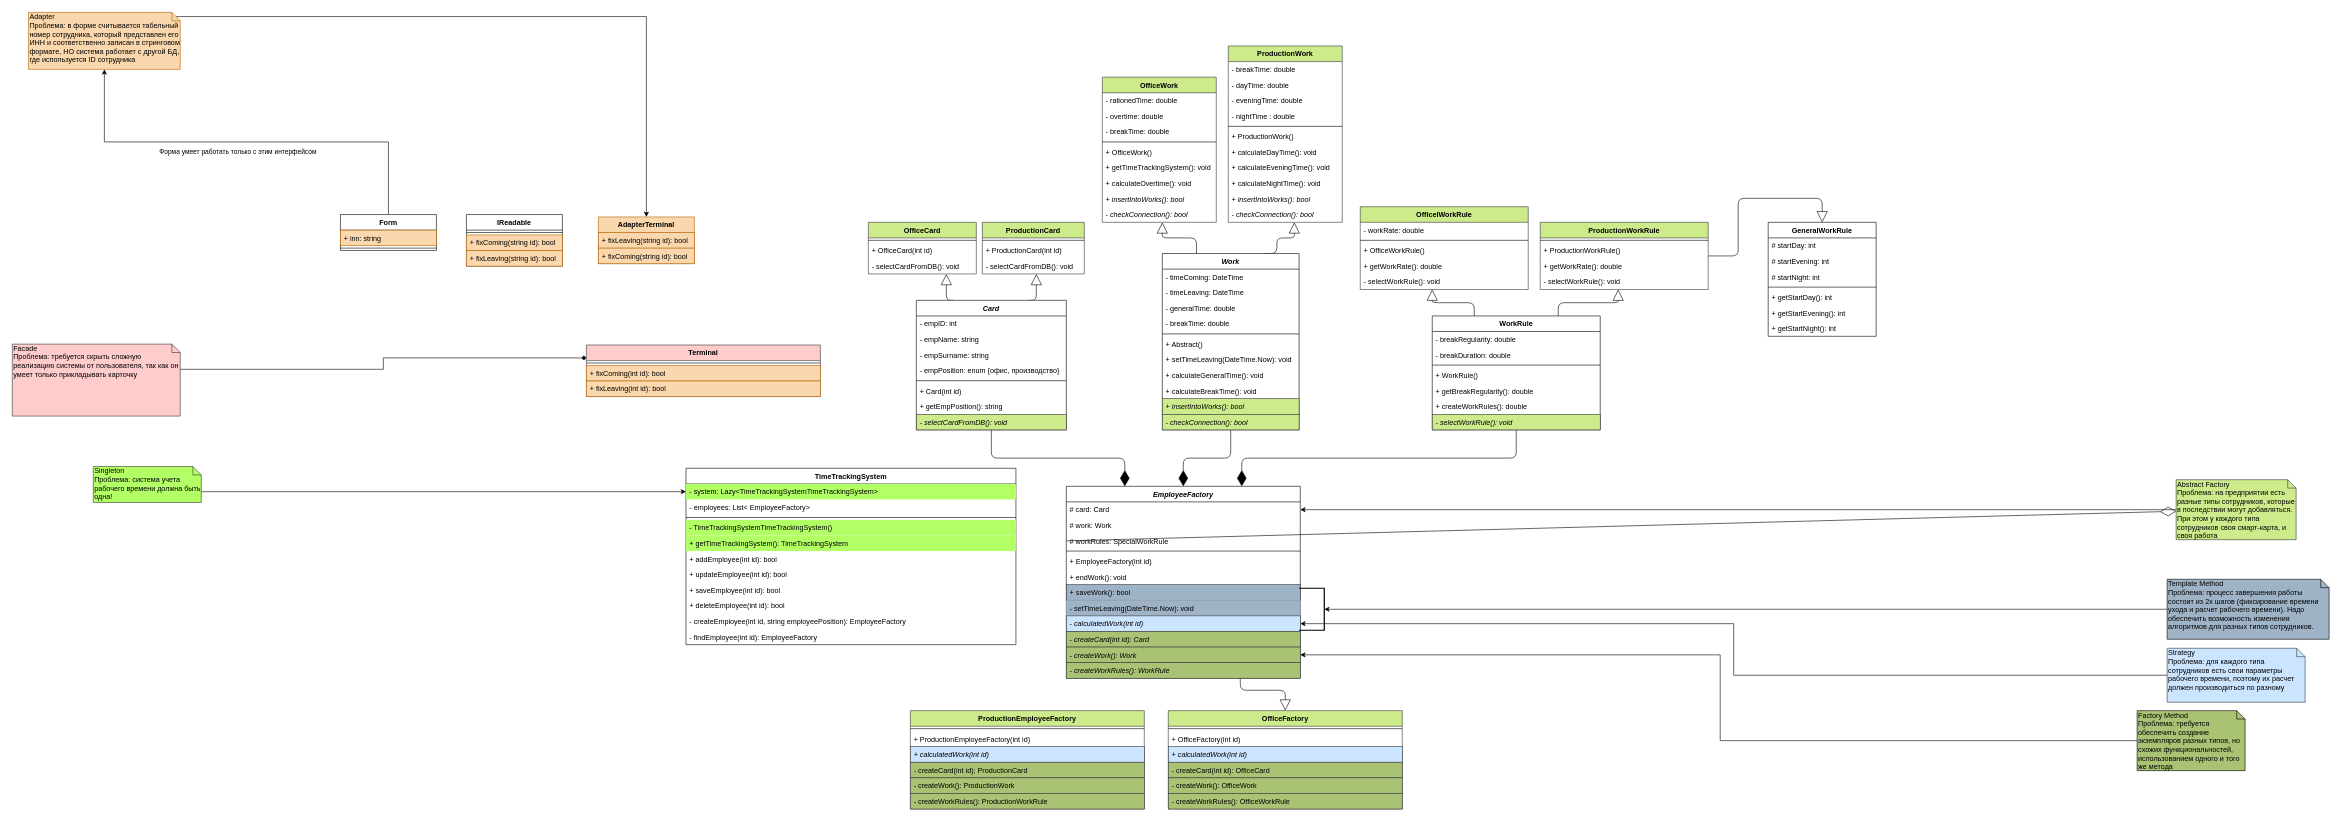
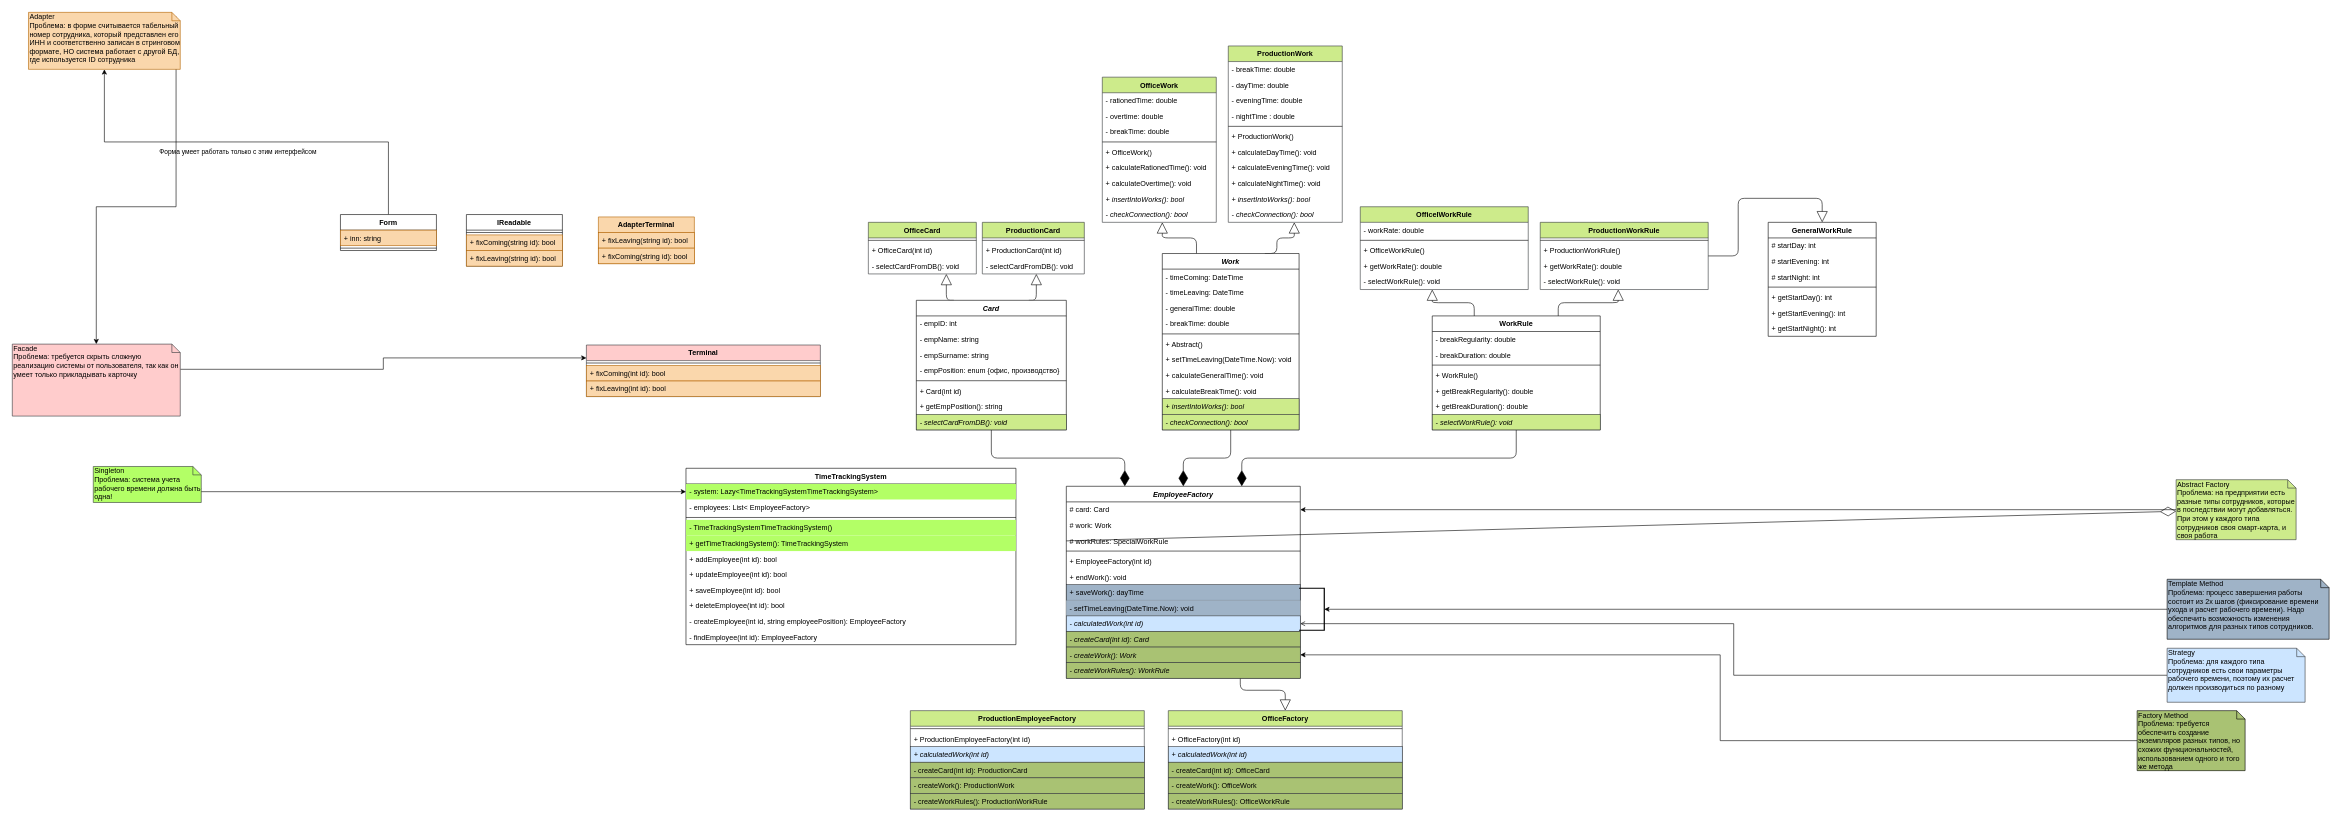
(509, 17) -> (176, 207)
(1163, 168) -> (1161, 168)
(580, 358) -> (581, 358)
(1486, 407) -> (1488, 407)
(1102, 593) -> (1108, 593)
(1305, 624) -> (1304, 624)
